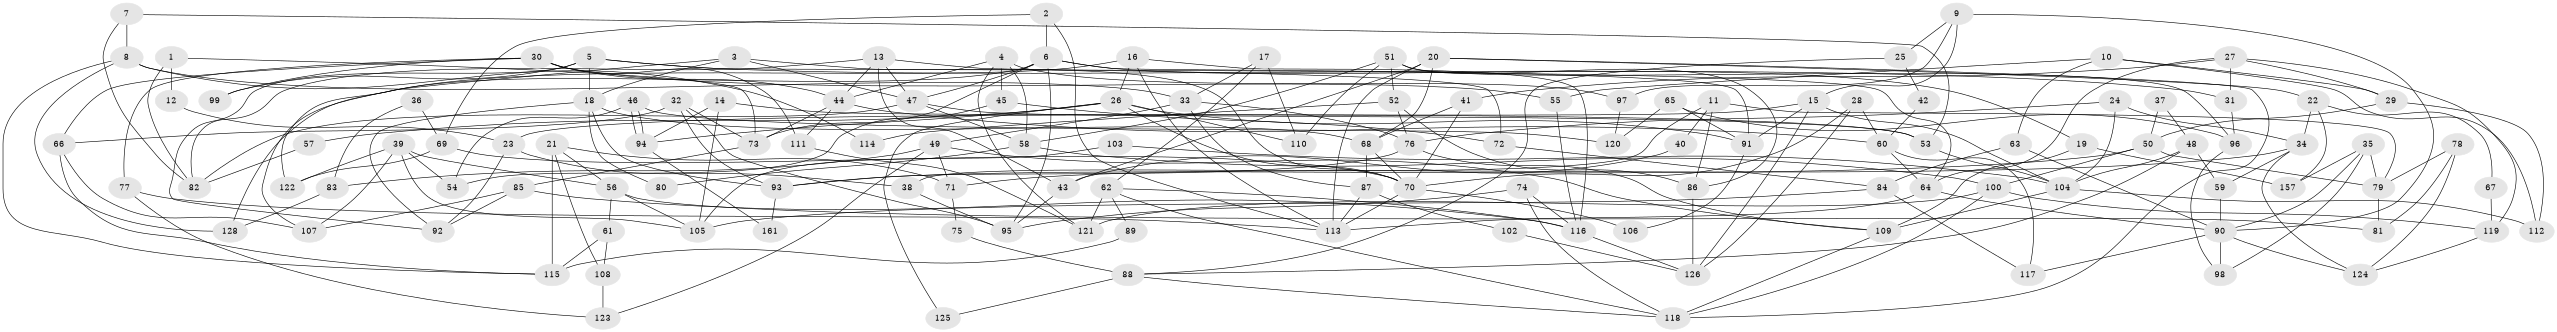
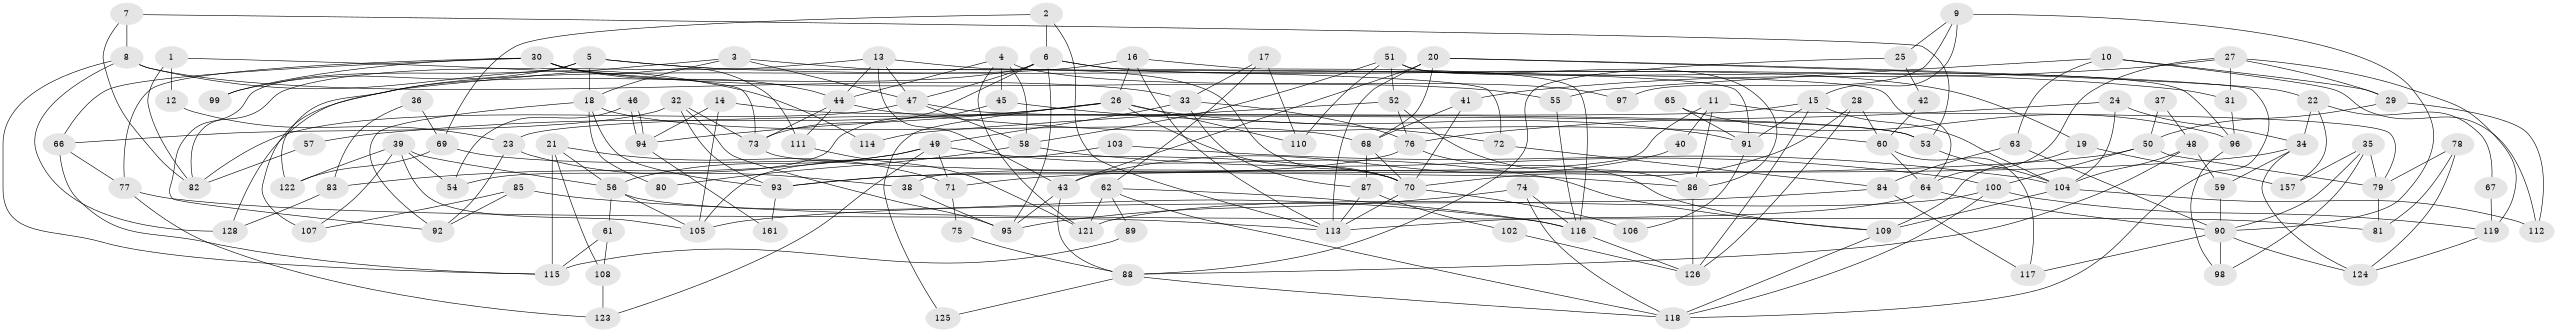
(1613, 144) -> none
none -> (773, 163)
(631, 167) -> (1221, 173)
(173, 218) -> (92, 166)
none -> (1066, 246)
